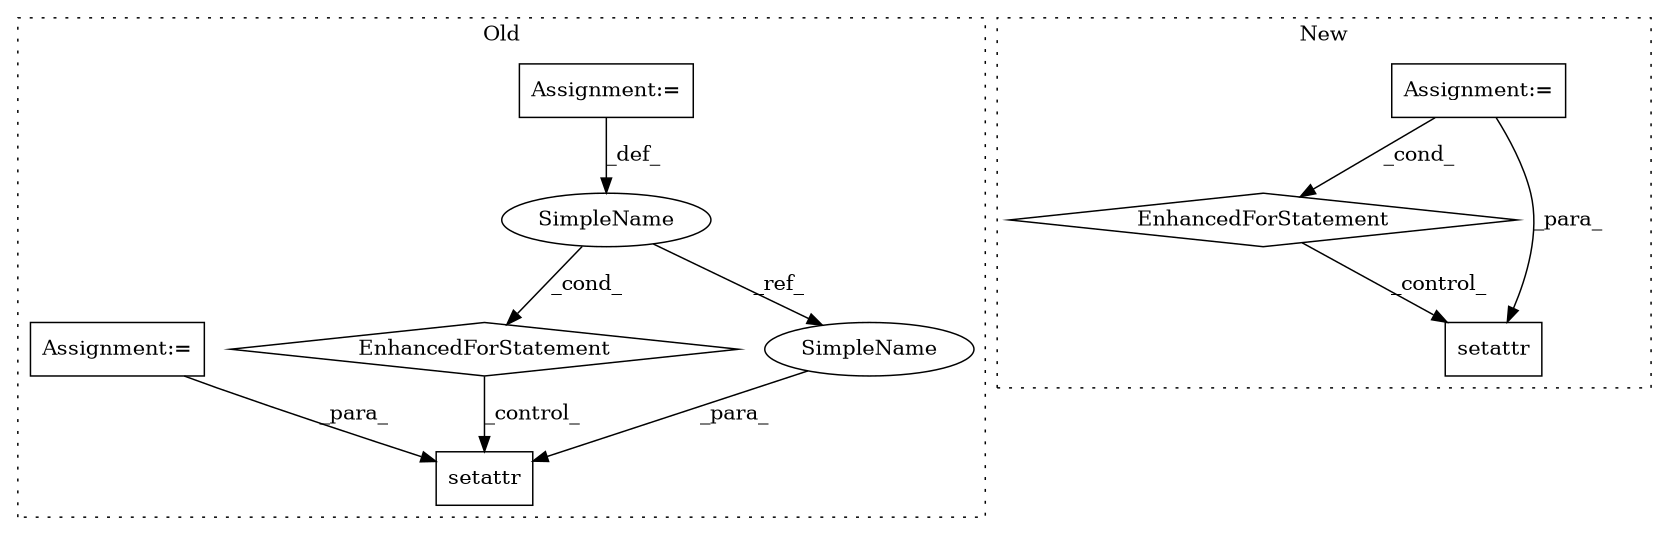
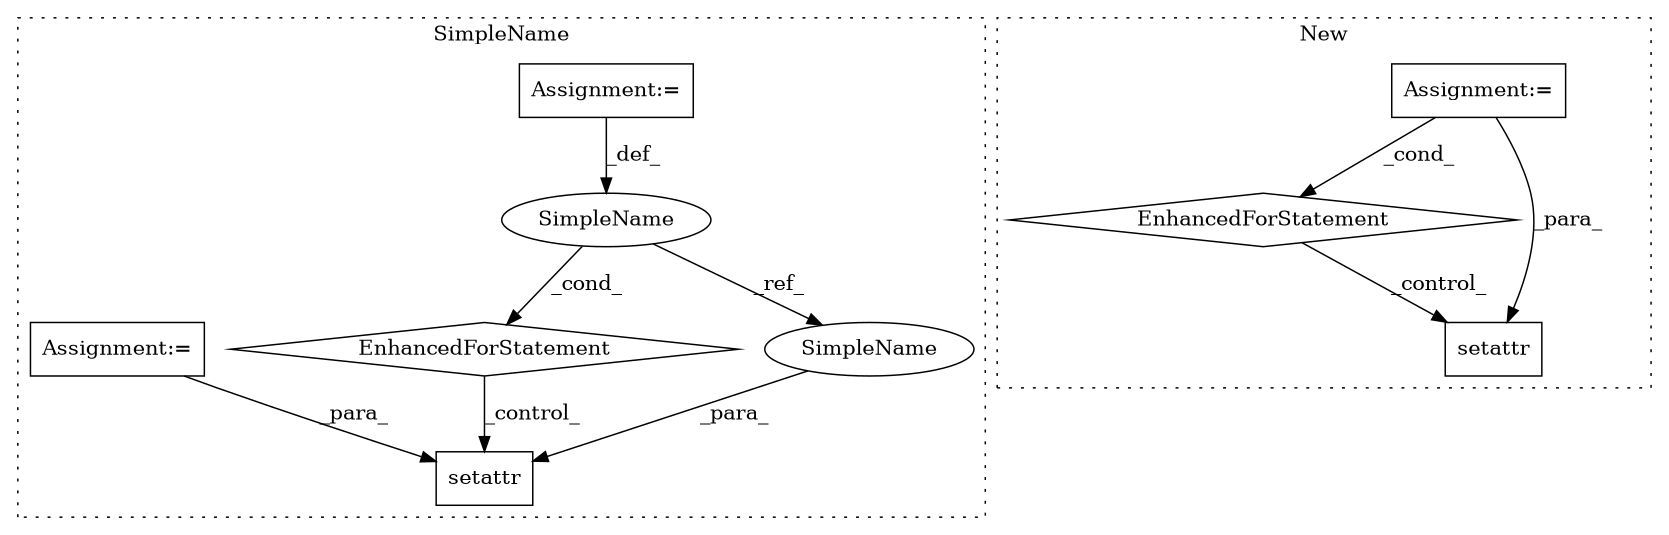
(502, 35) -> (502, 35)
